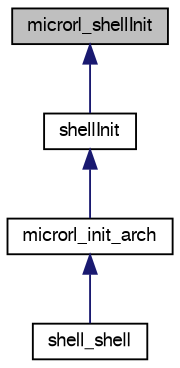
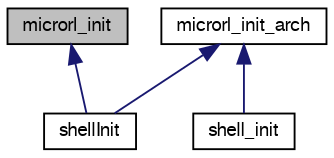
(90, 26) -> (68, 26)
(90, 194) -> (159, 84)
(90, 342) -> (244, 131)
